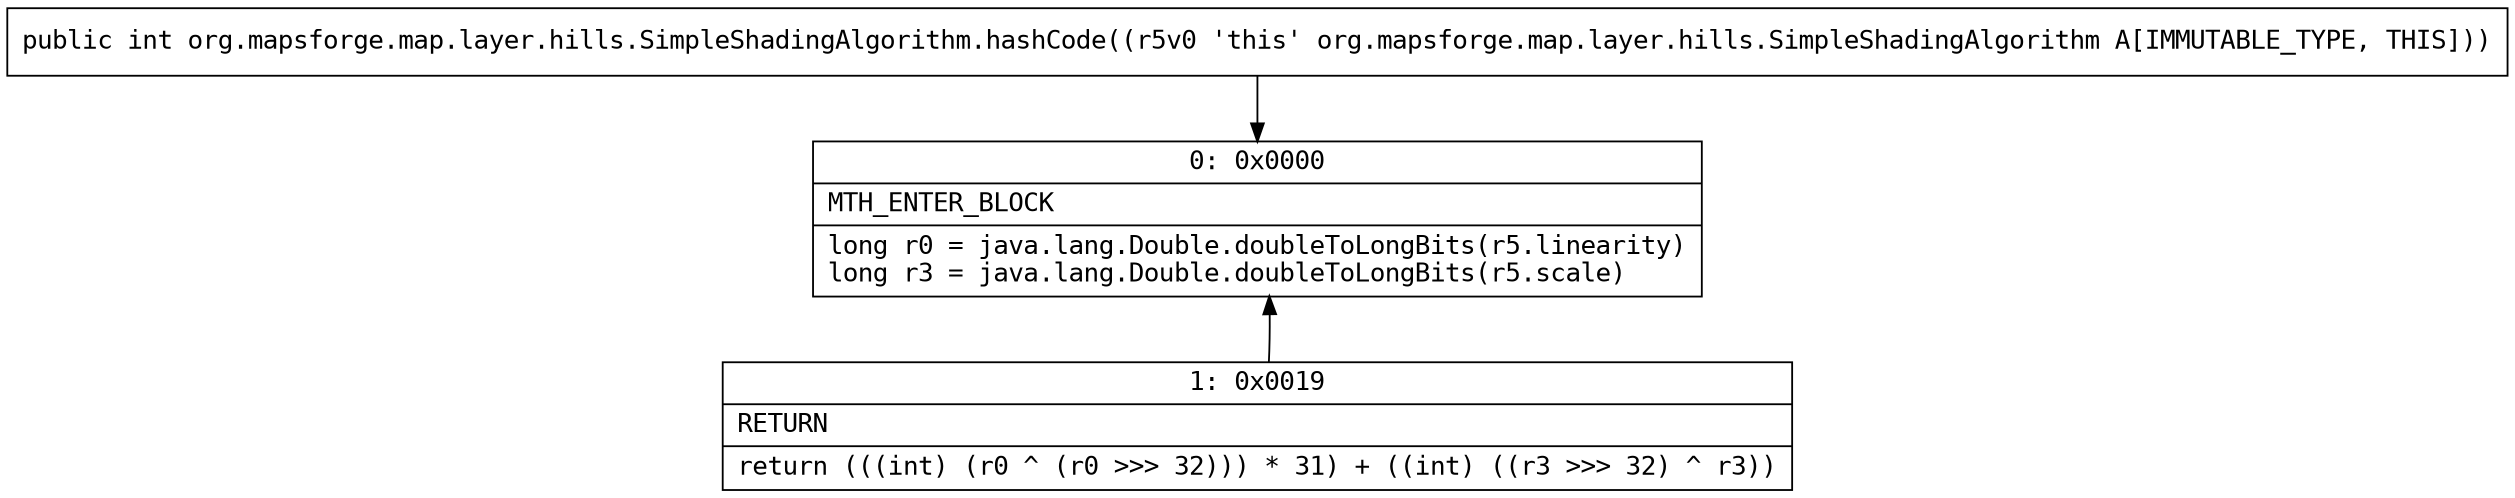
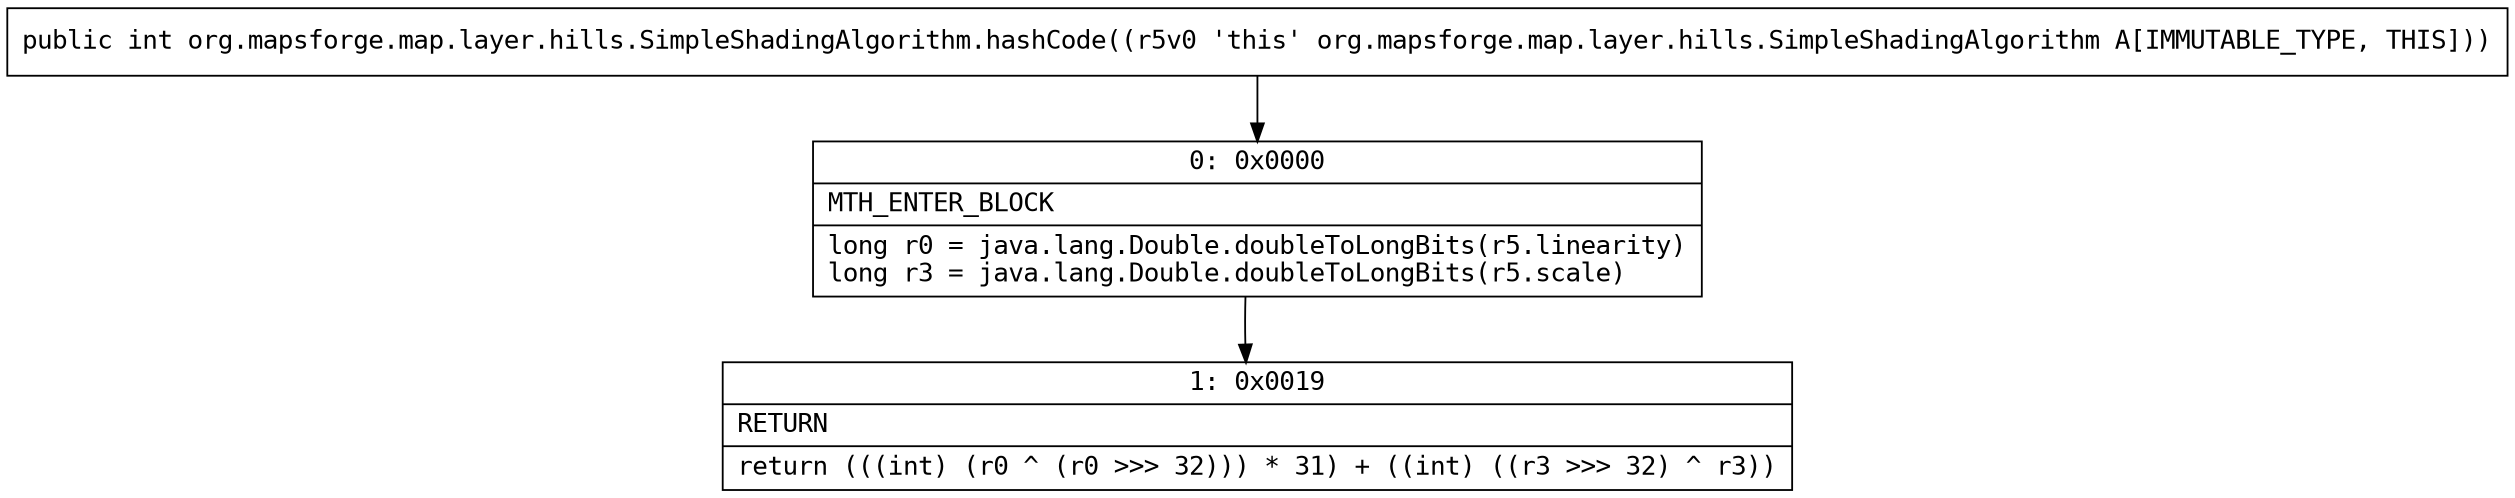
(1270, 339) -> (1245, 320)
